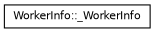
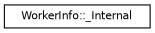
(77, 16) -> (77, 16)
